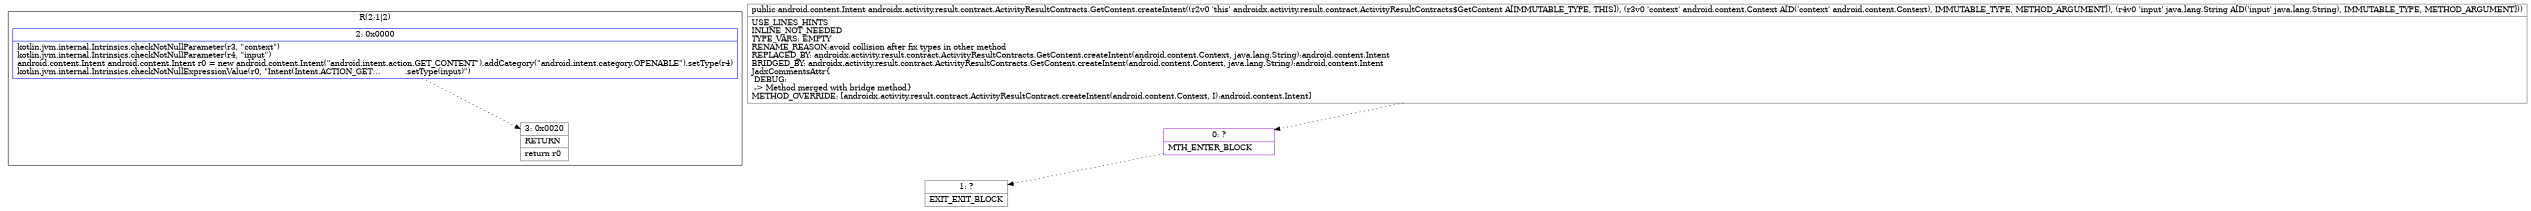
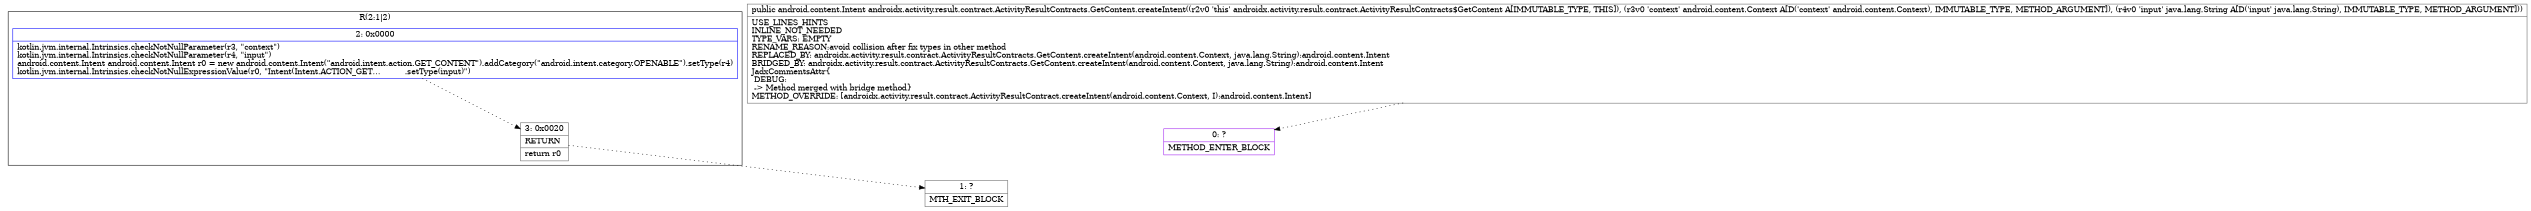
(1210, 148) -> (1219, 148)
(1088, 169) -> (753, 167)
(966, 200) -> (966, 200)
